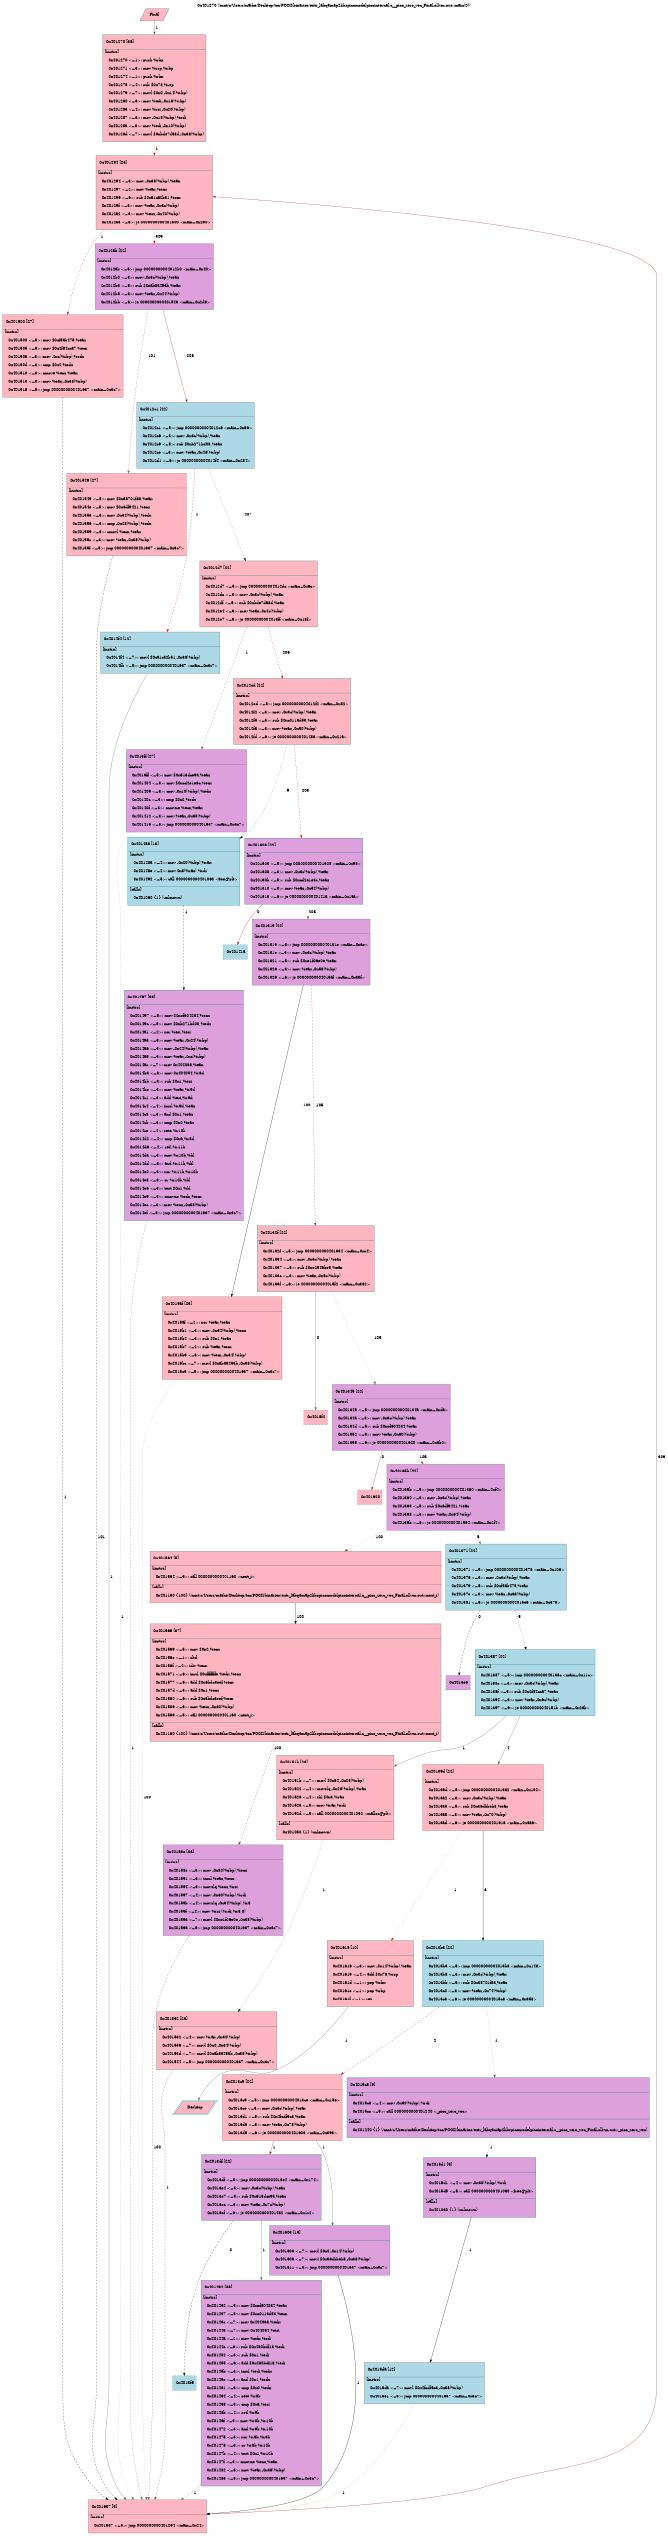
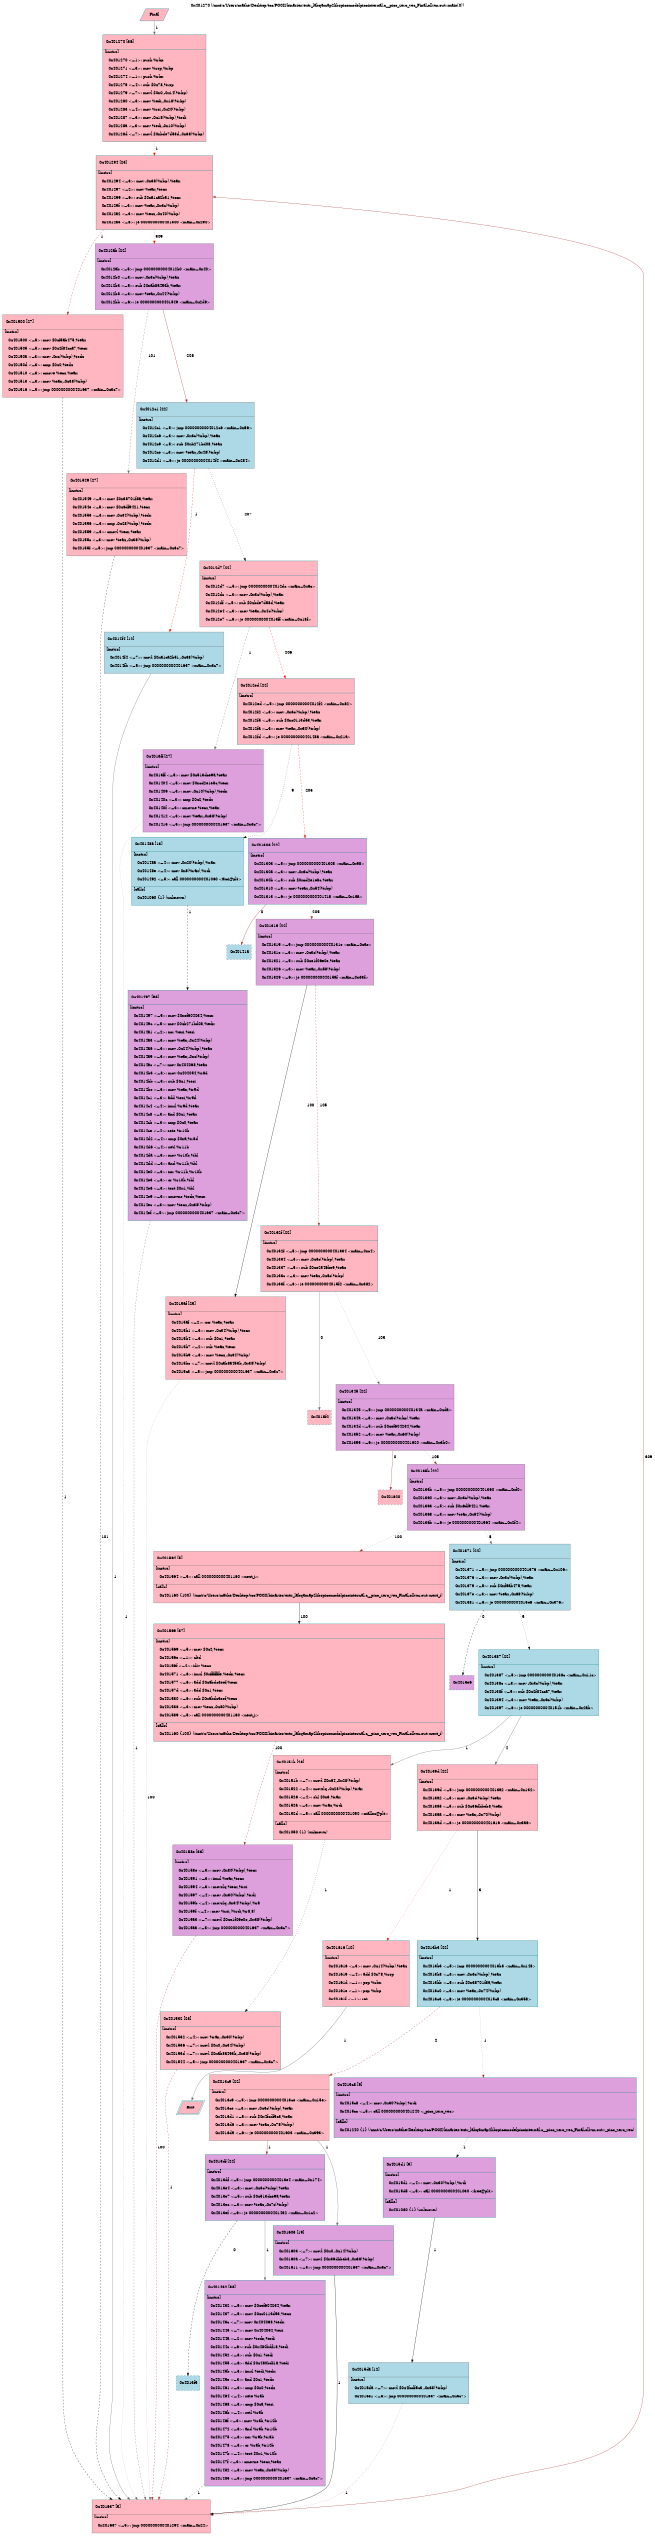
(195, 2108) -> (190, 2108)
